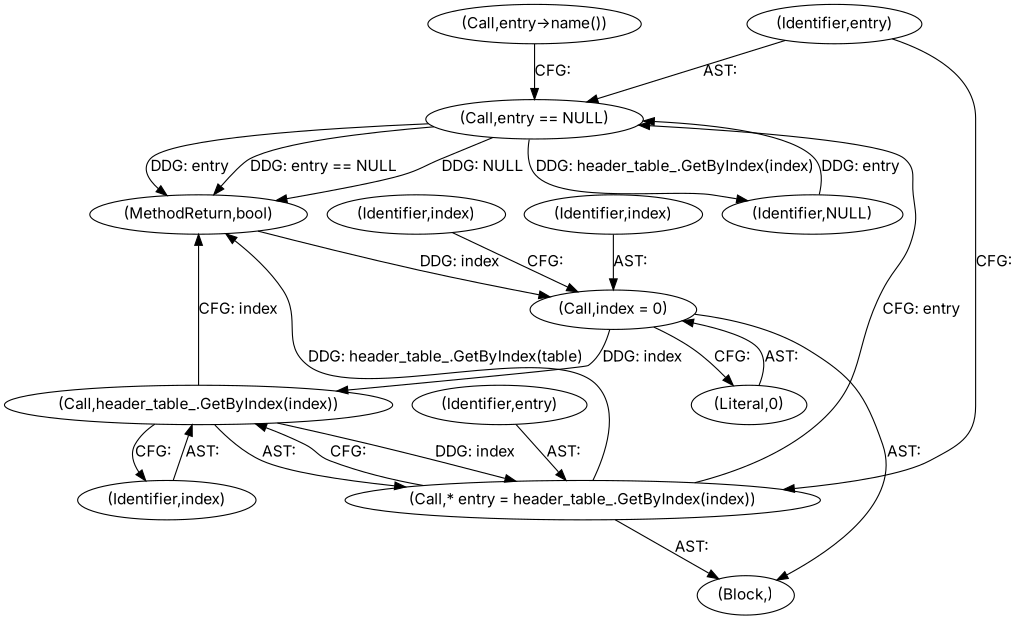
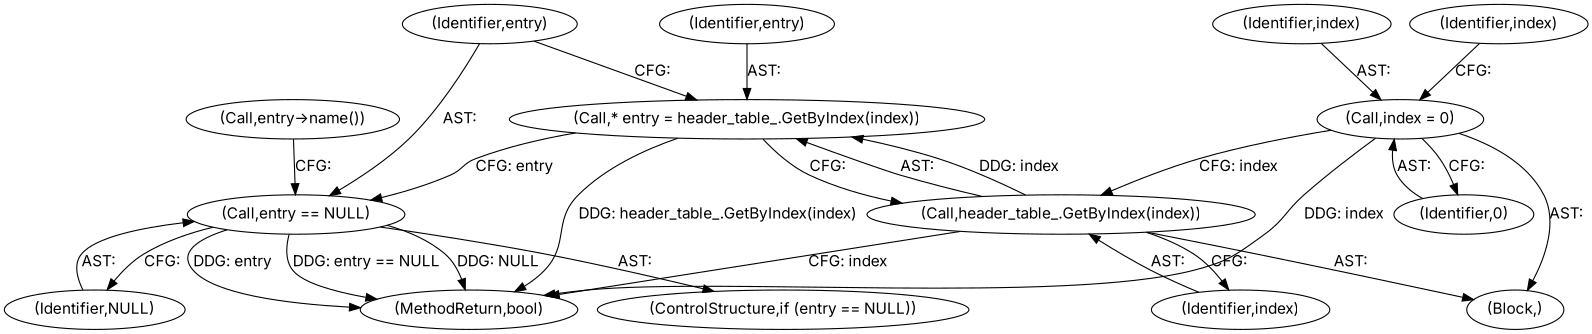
(675, 167) -> (164, 262)
(861, 167) -> (101, 262)
(398, 265) -> (988, 288)
none -> (783, 310)
(446, 357) -> (718, 215)
(642, 357) -> (1239, 167)
(749, 405) -> (1464, 215)
(662, 547) -> (1305, 264)
